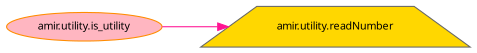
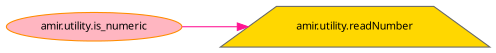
(84, 27) -> (94, 27)
